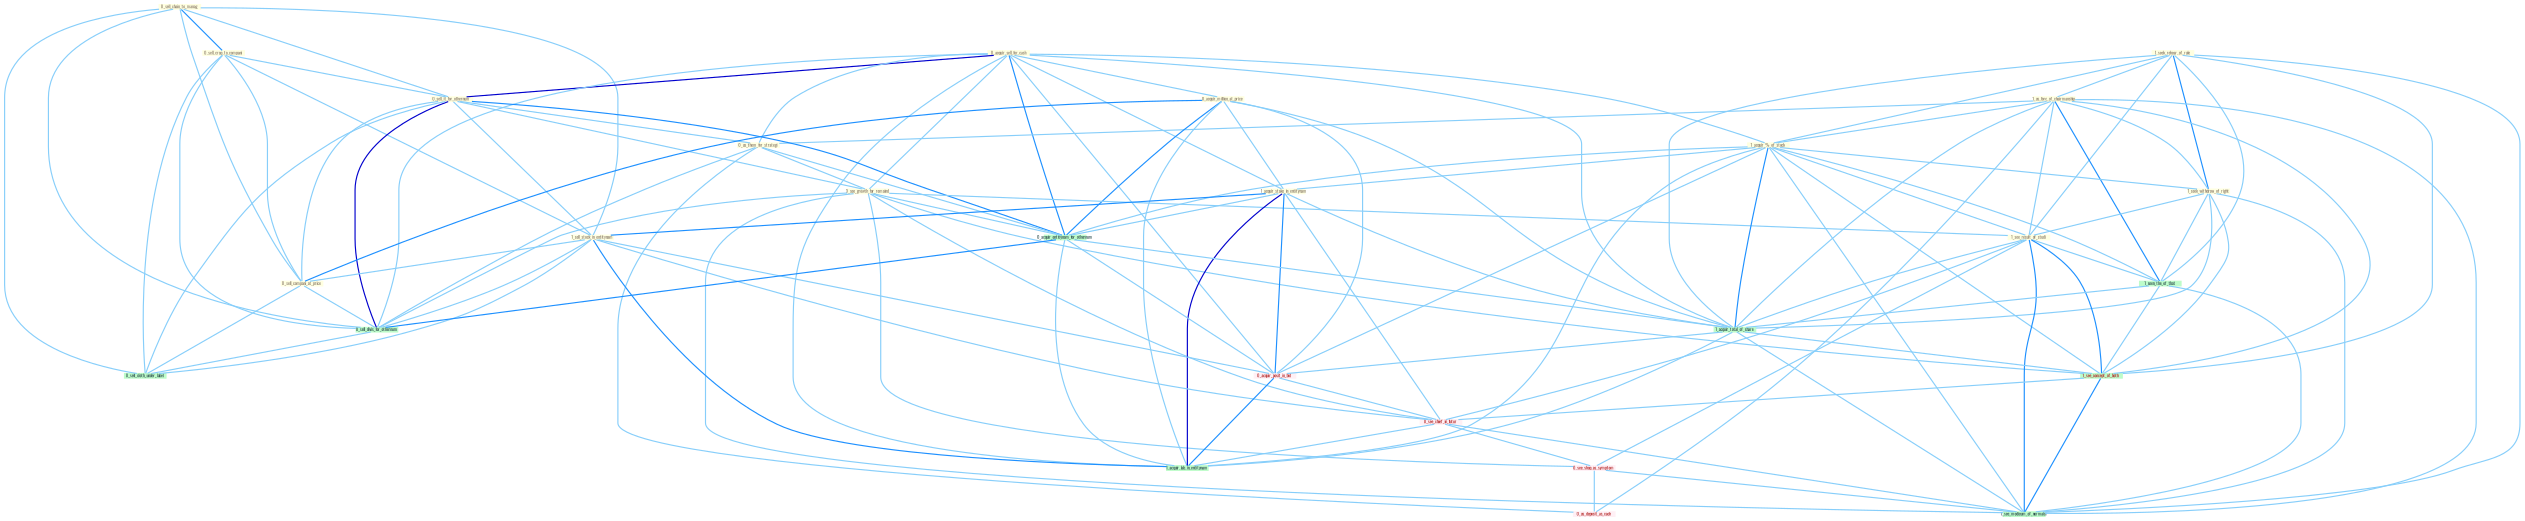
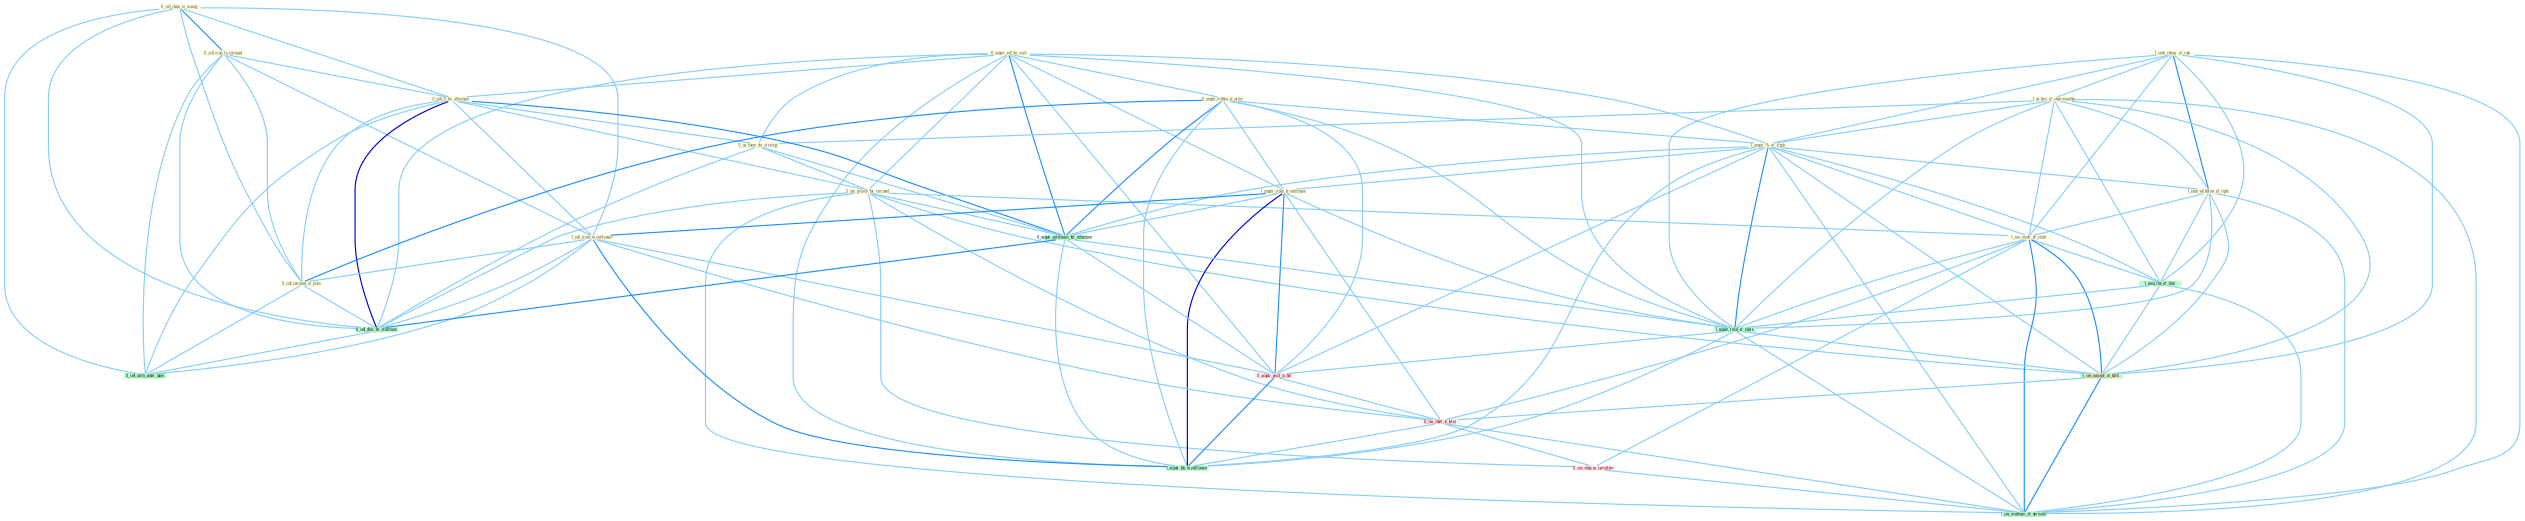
(730, 76) -> (730, 76)
none -> (1535, 125)
(2107, 191) -> (2107, 191)
(1594, 514) -> none
